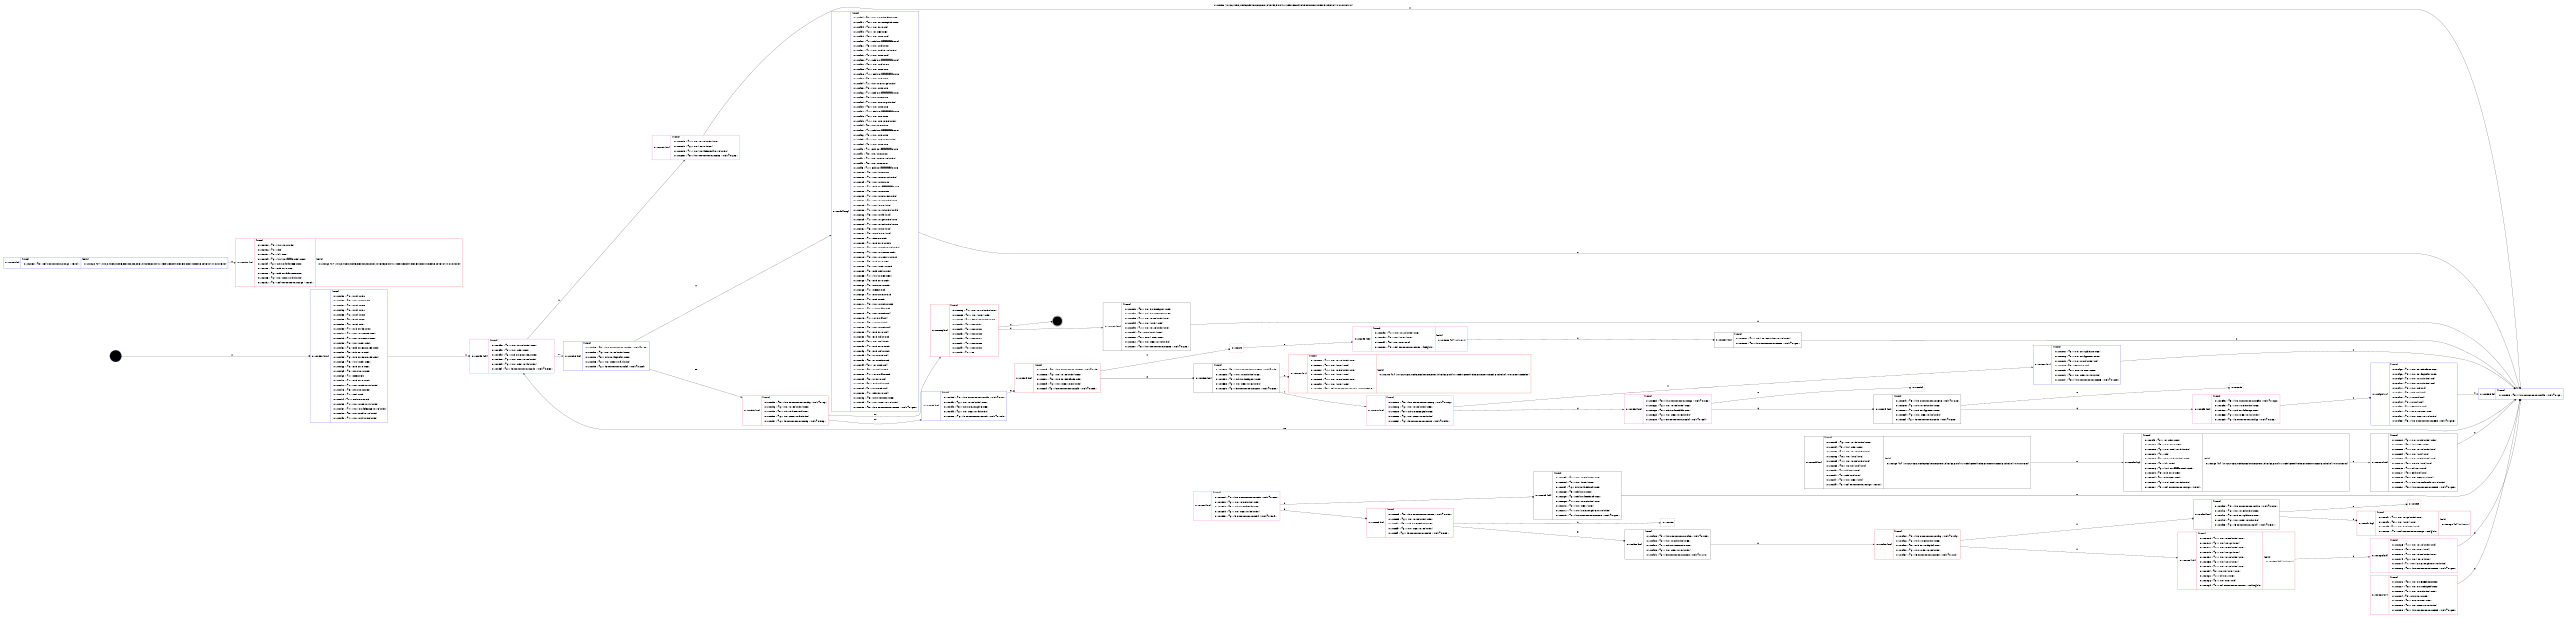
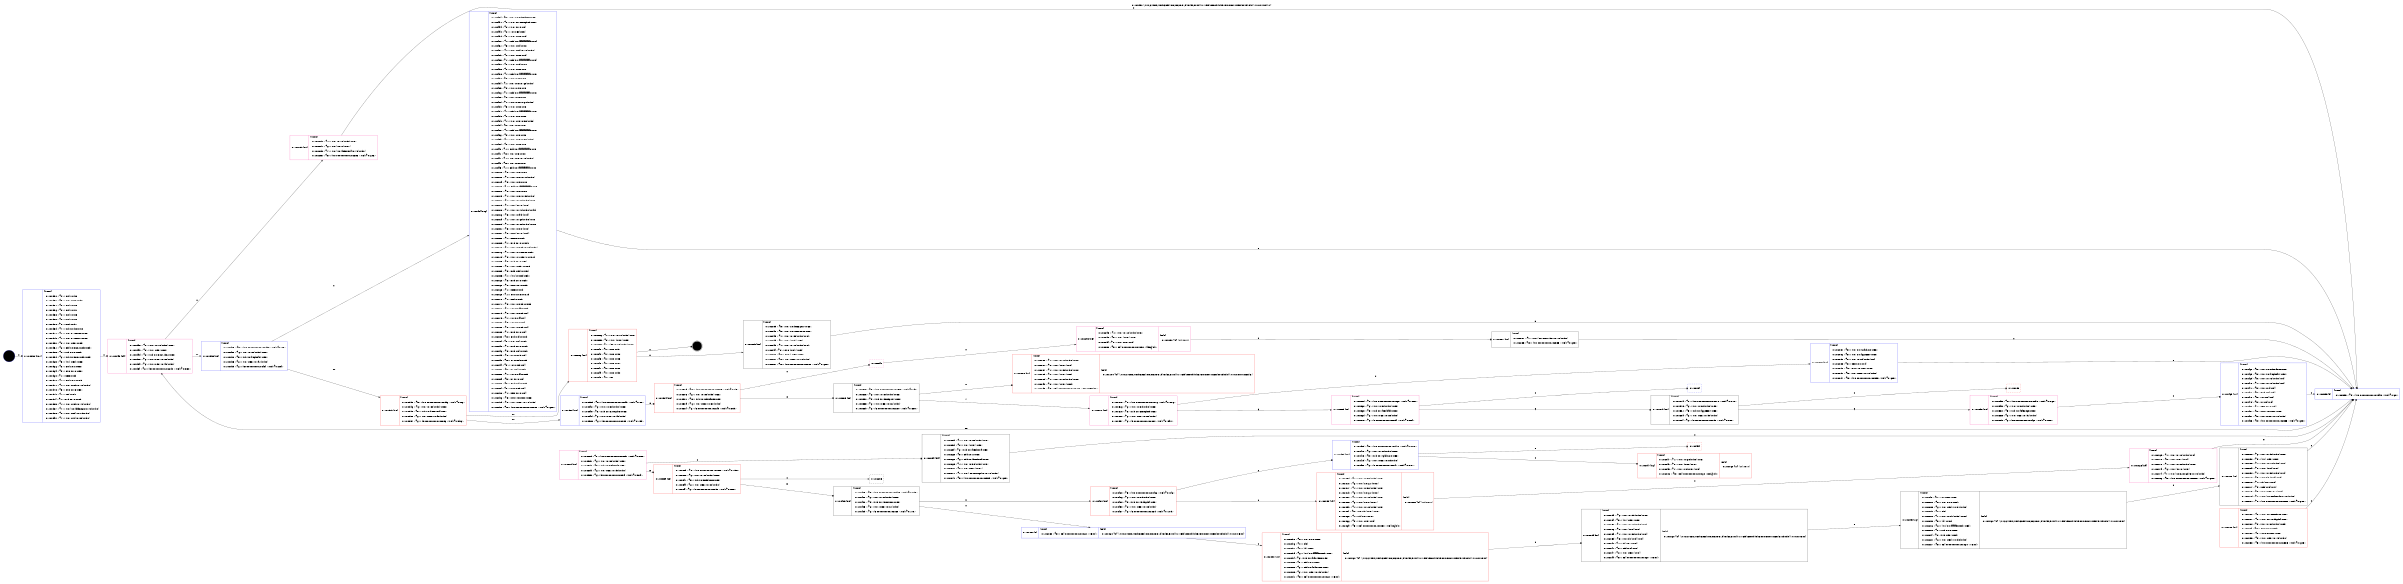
none -> (1004, 517)
none -> (1534, 546)
